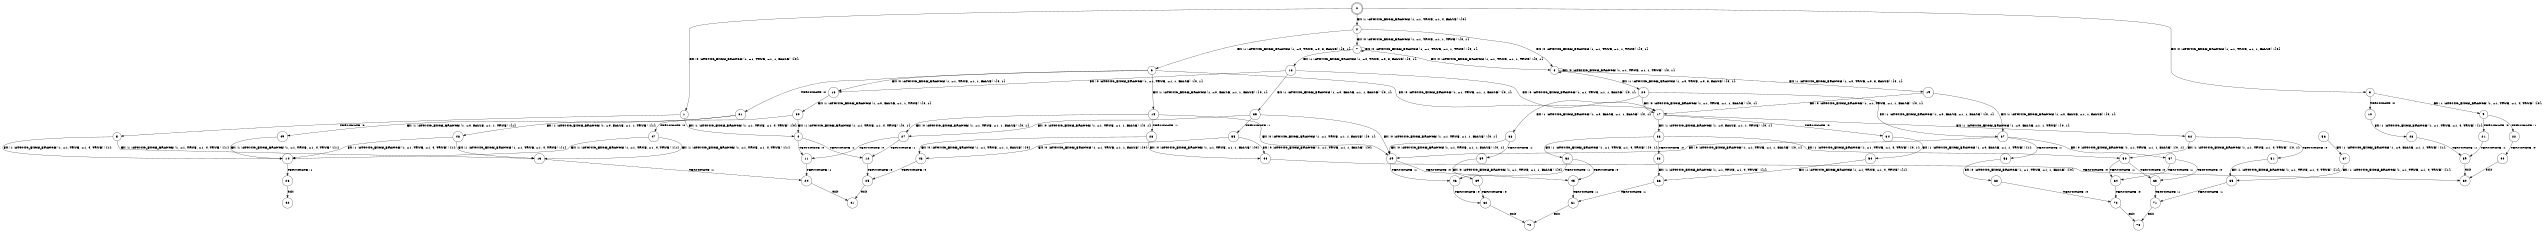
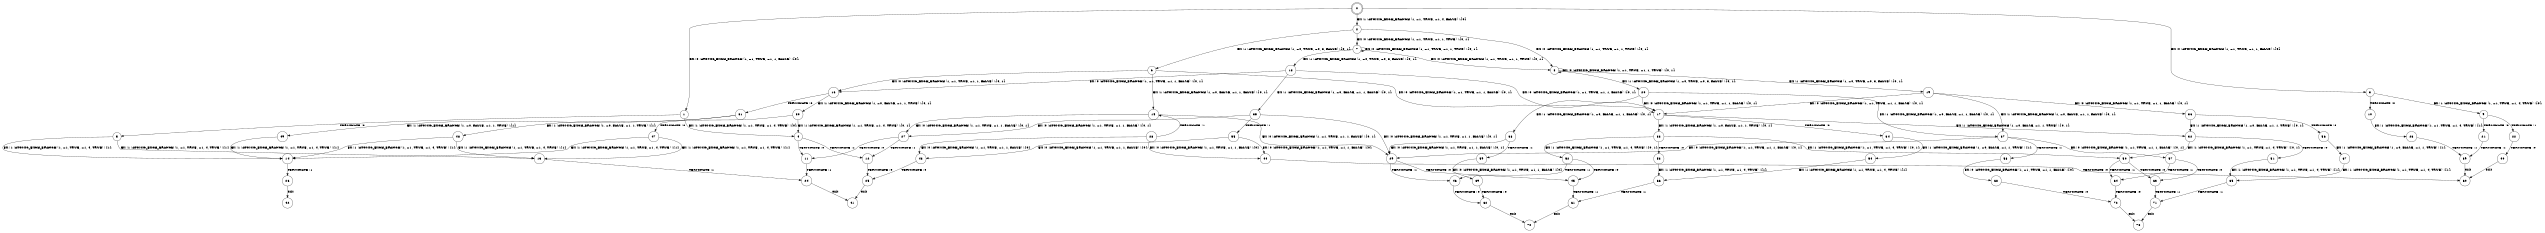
(884, 79) -> (788, 102)
none -> (2190, 115)
(1153, 124) -> (1179, 127)
